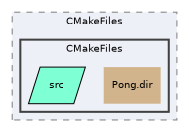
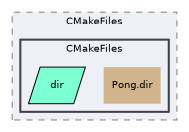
(57, 85) -> (57, 85)
